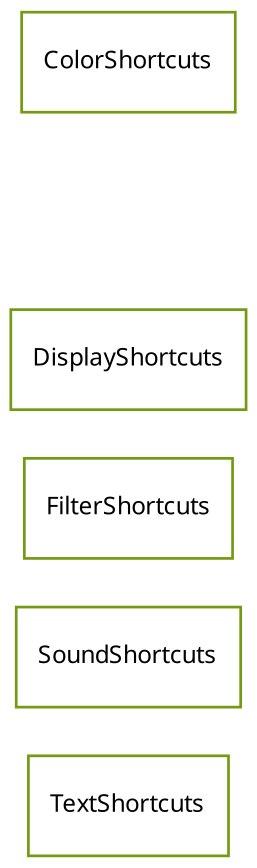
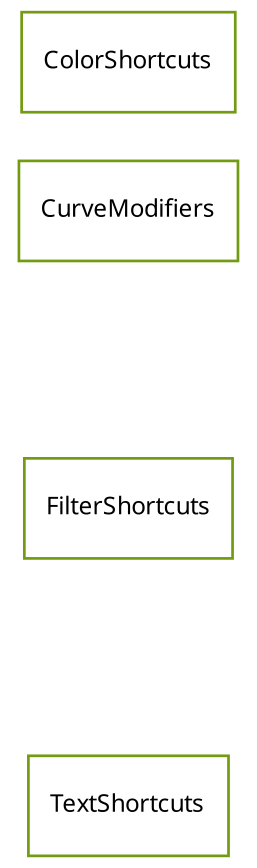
none -> (128, 211)
(128, 360) -> none
(128, 657) -> none
